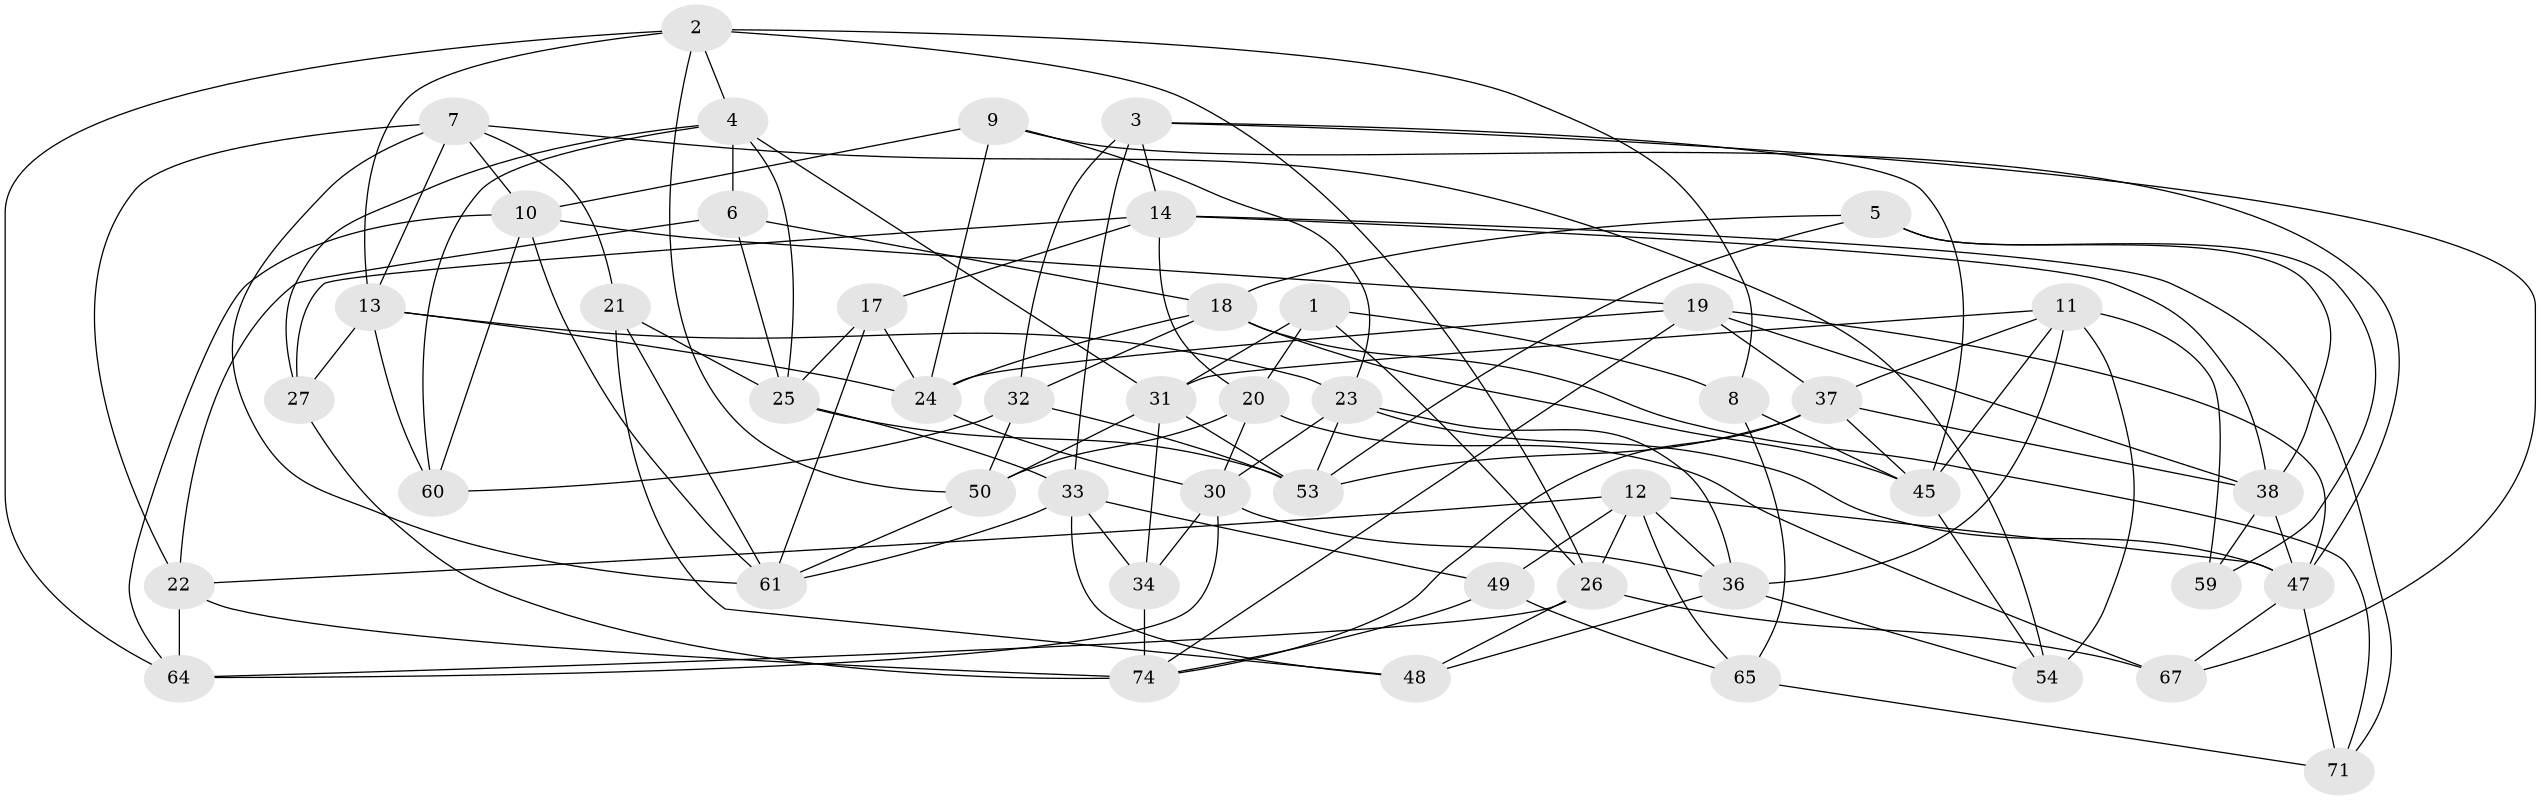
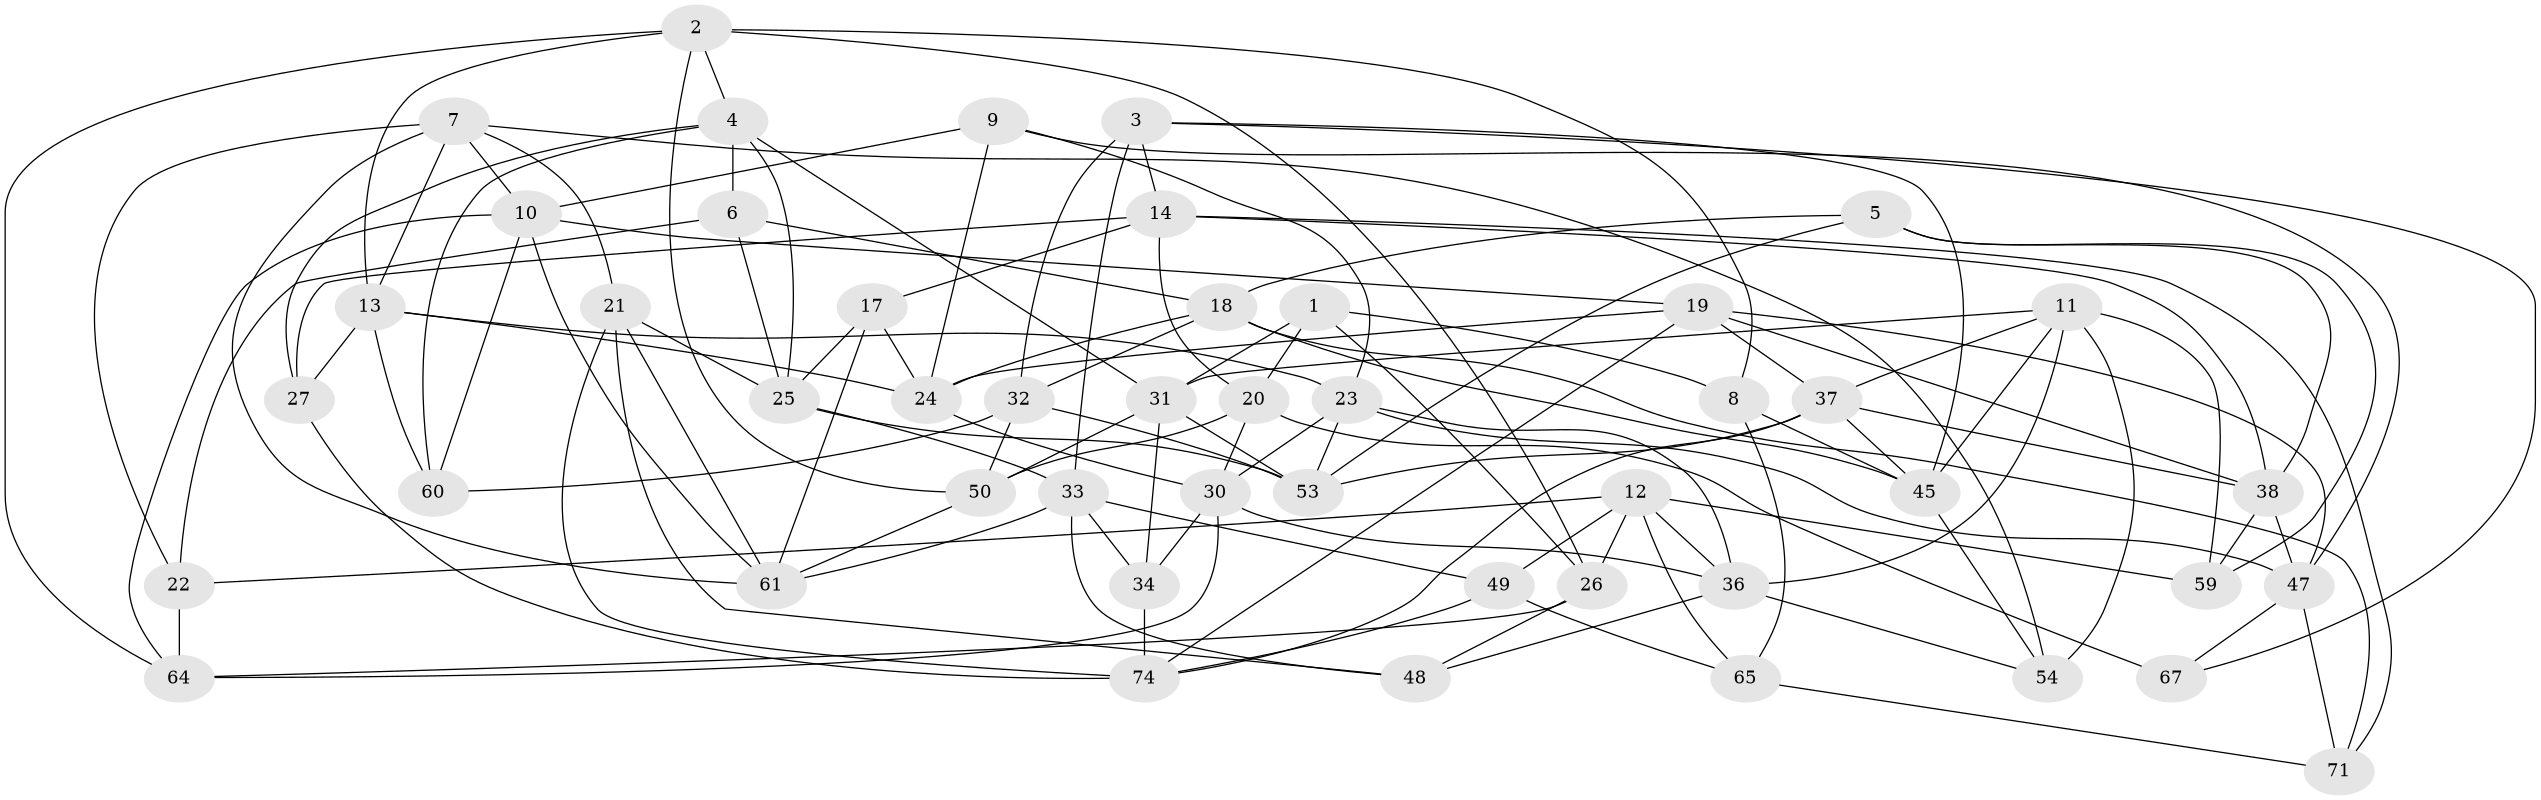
(1852, 518) -> (1909, 537)
(1844, 628) -> none
(656, 654) -> (705, 639)
